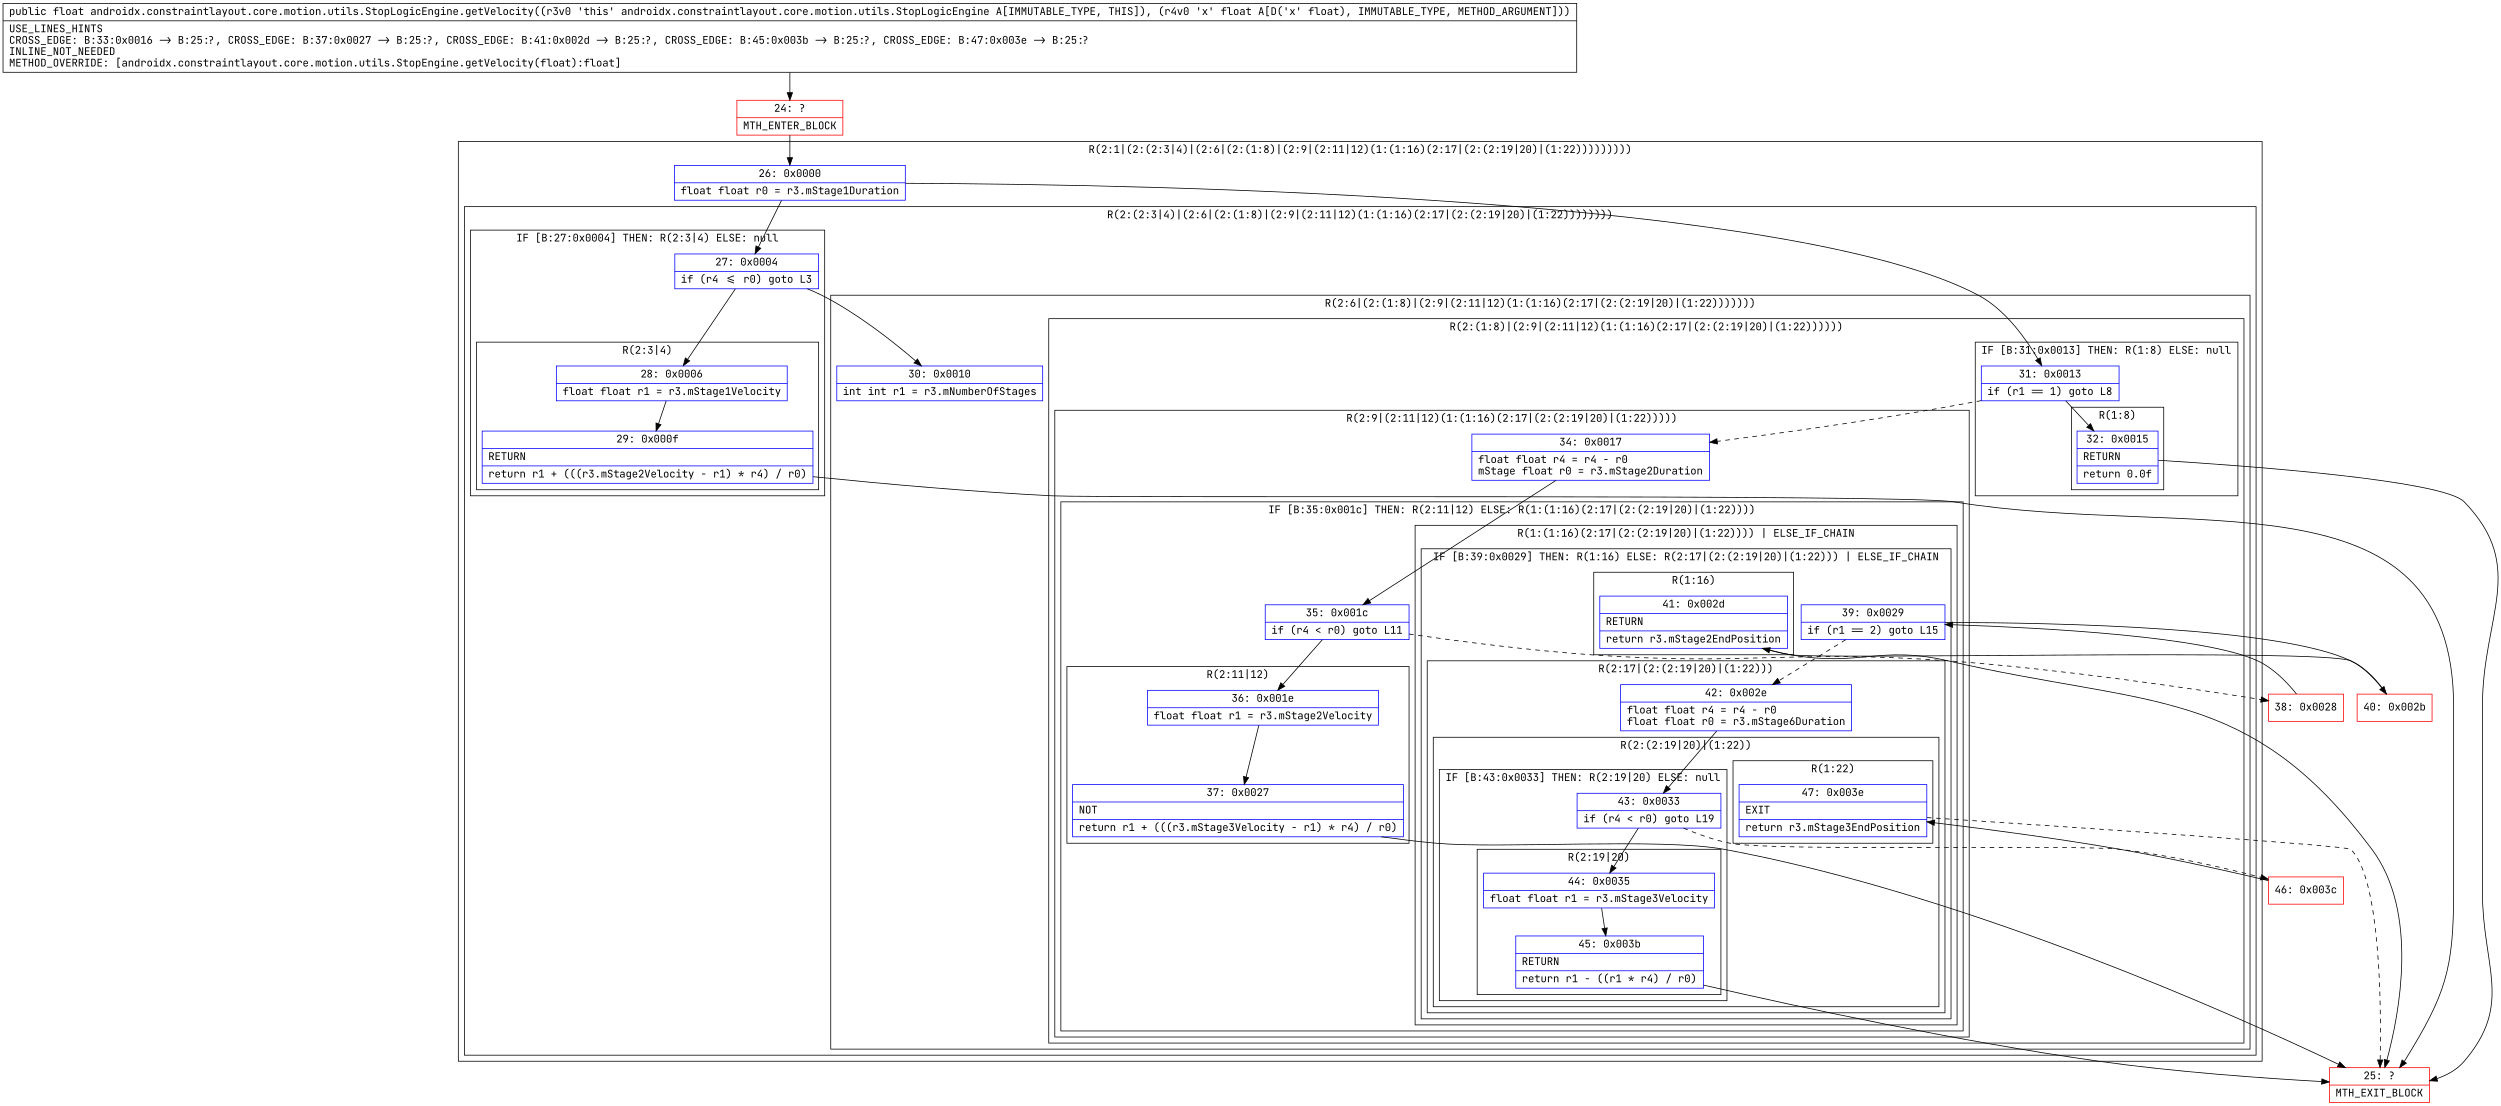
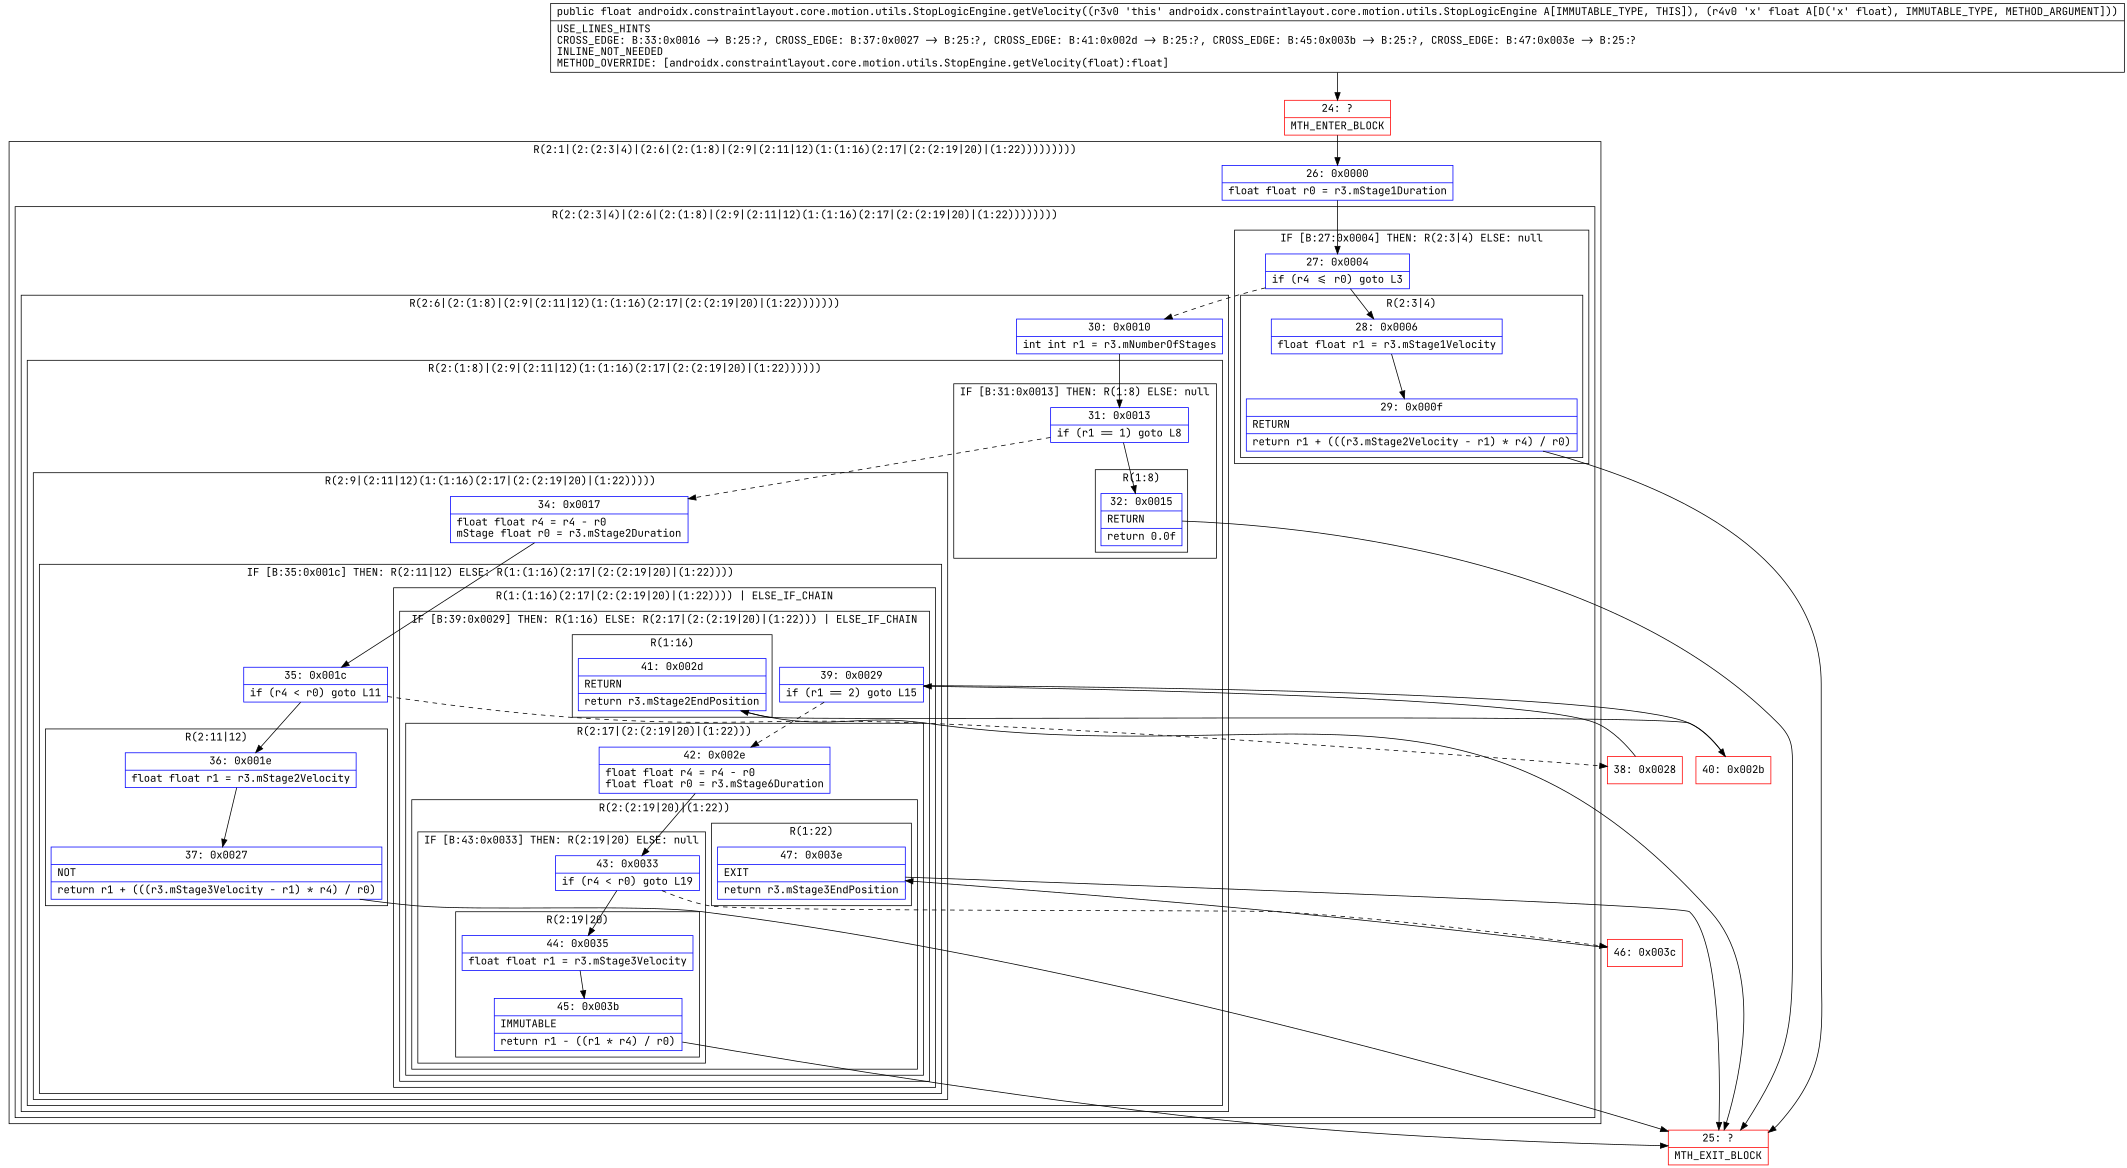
(1433, 201) -> (1120, 377)
(864, 321) -> (1218, 301)
(2230, 839) -> (1405, 896)
(1541, 962) -> (529, 1024)
